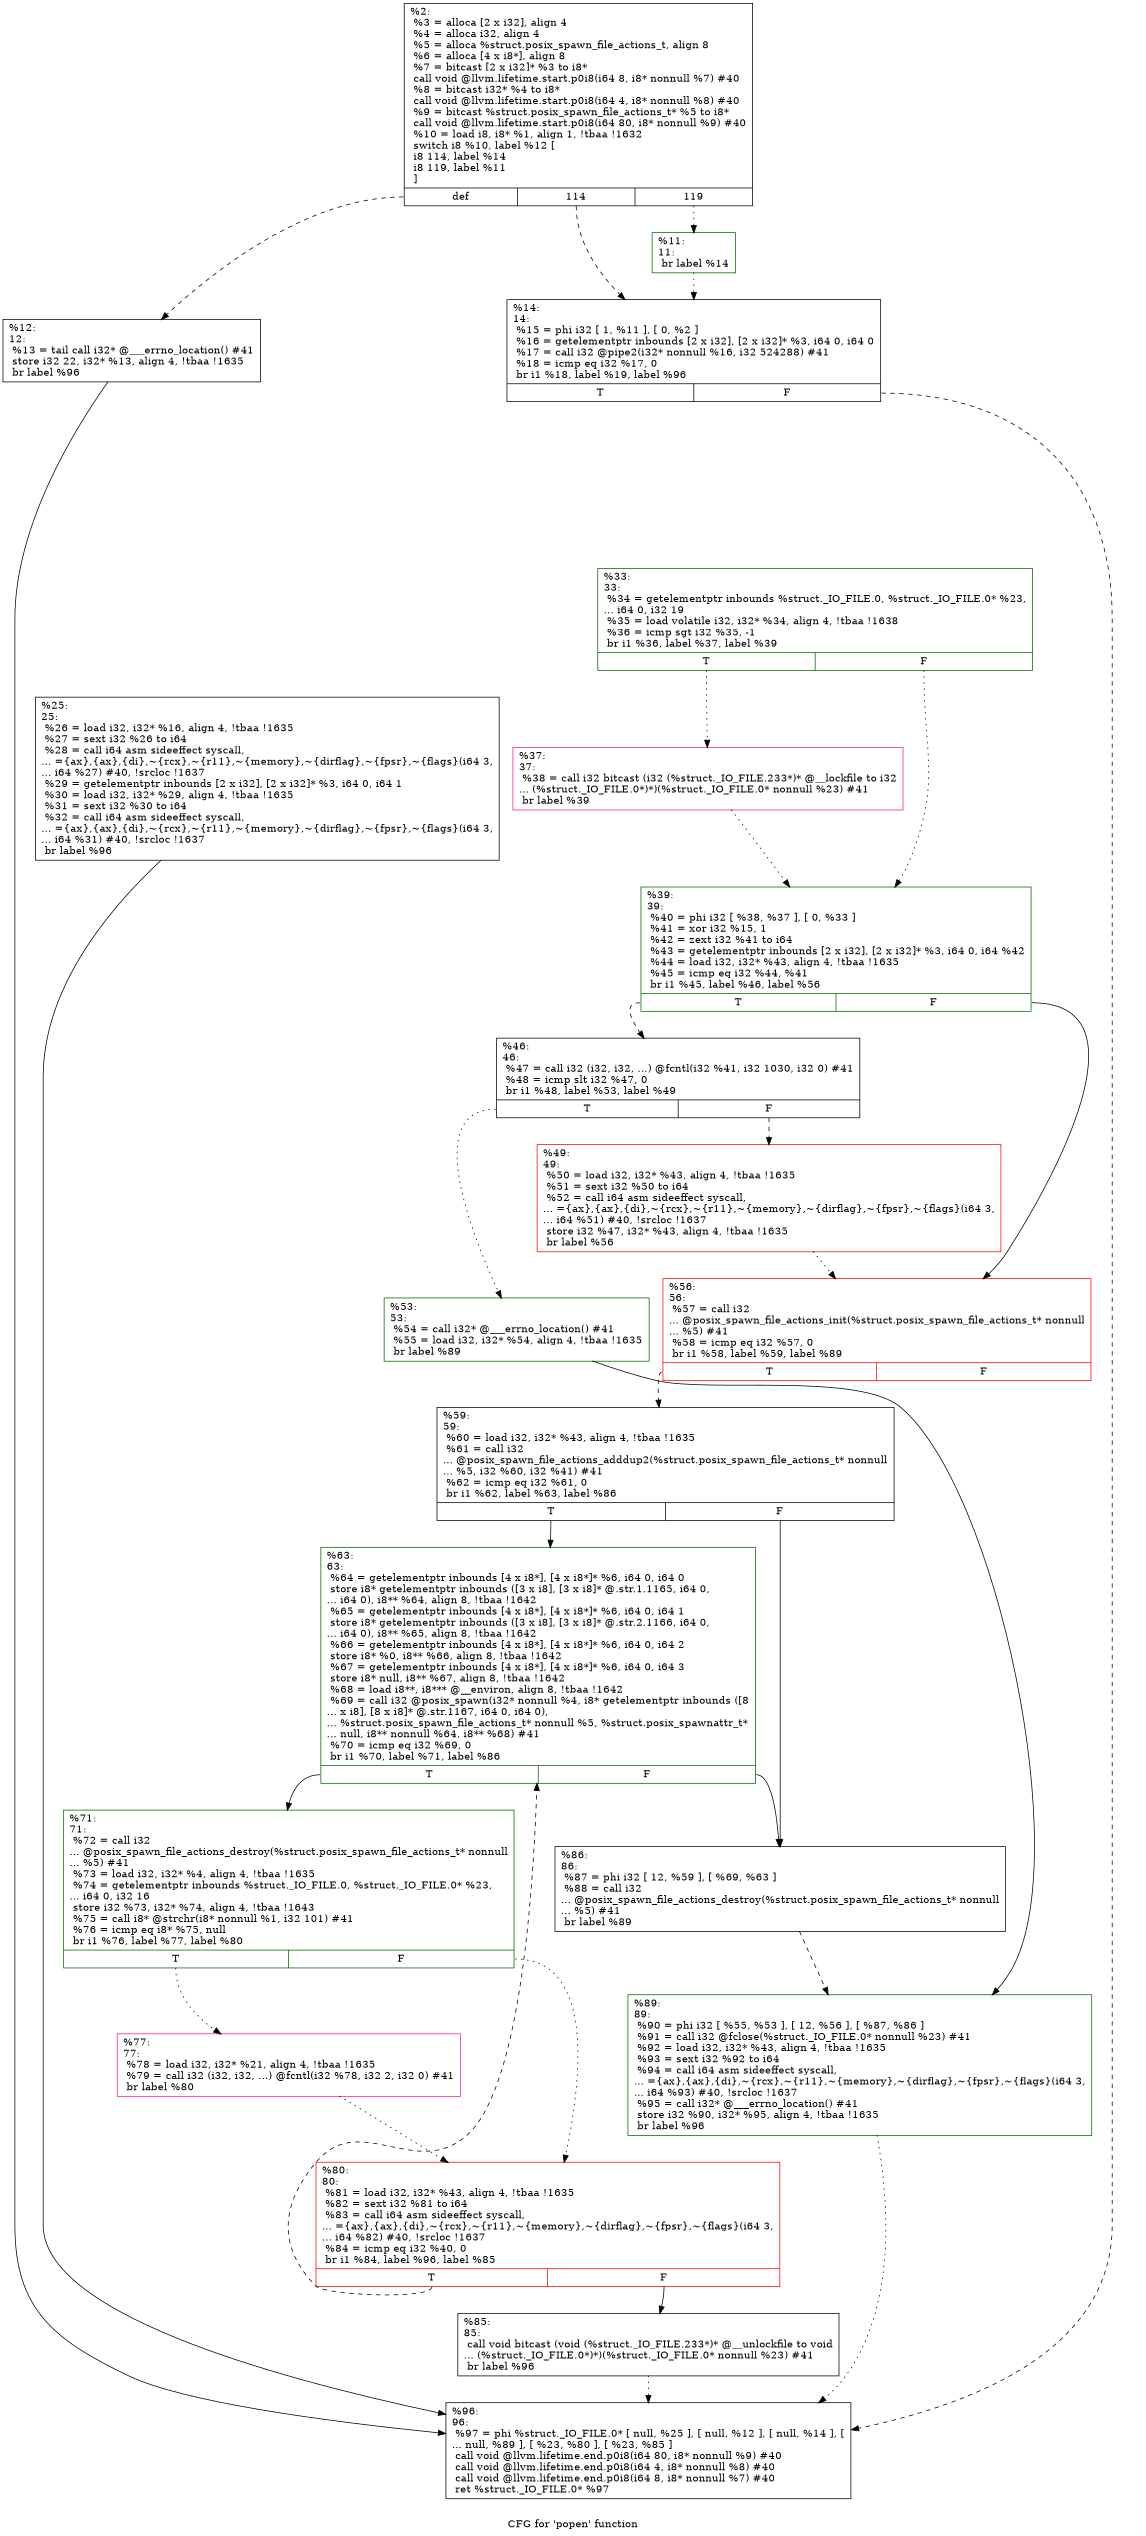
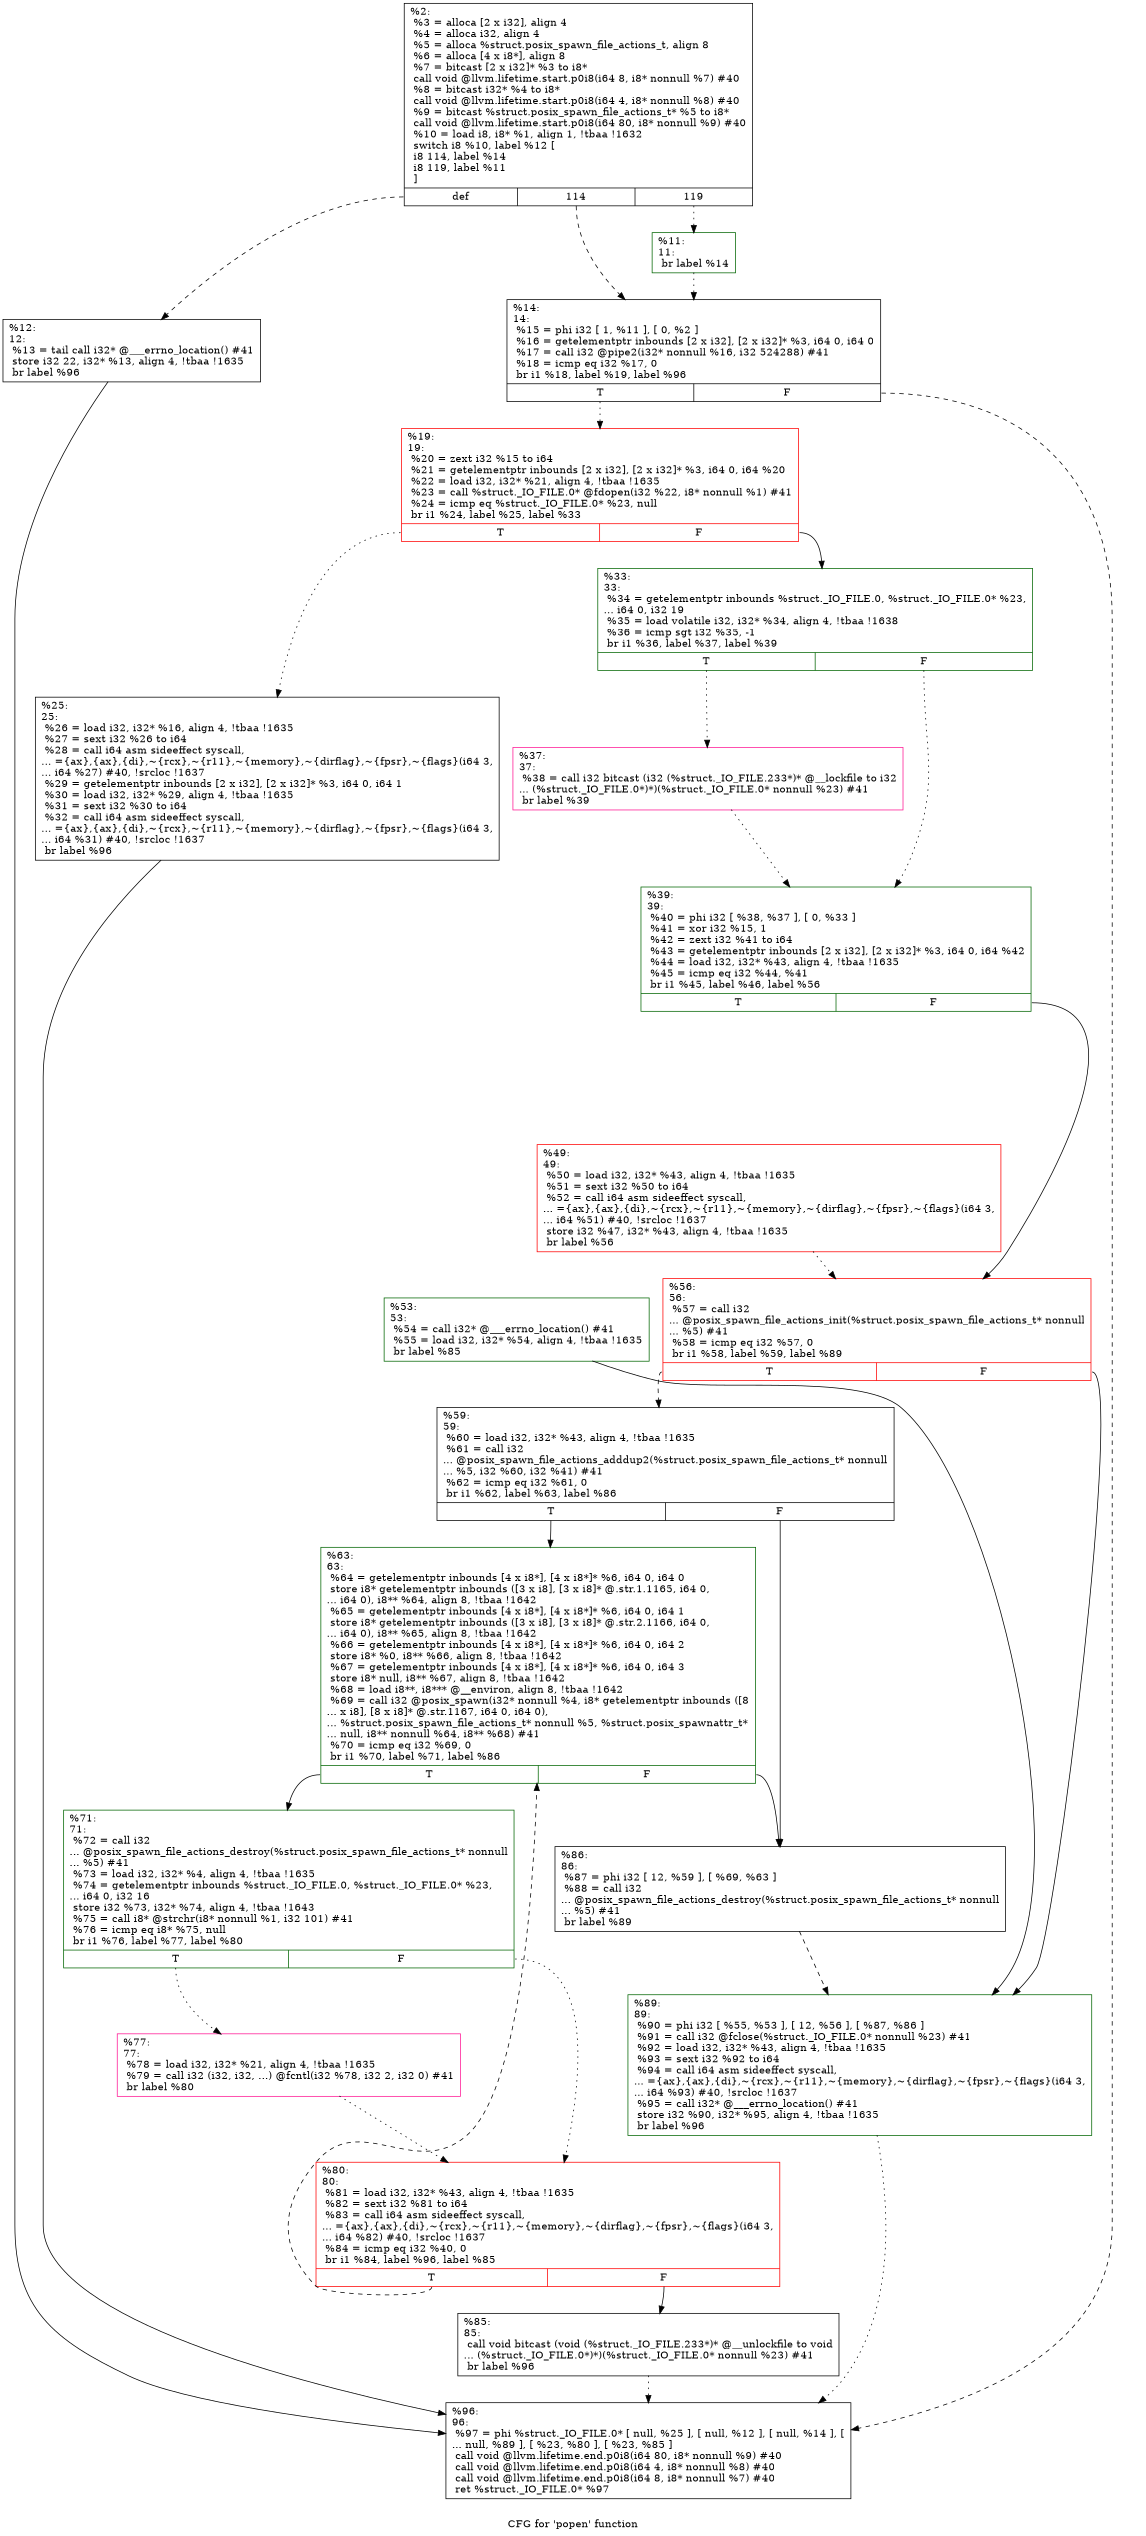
none -> (600, 485)
(678, 1078) -> none
(426, 1352) -> (426, 1352)
none -> (1081, 1685)
